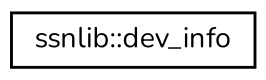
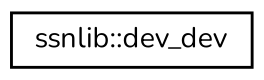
(133, 40) -> (132, 40)
